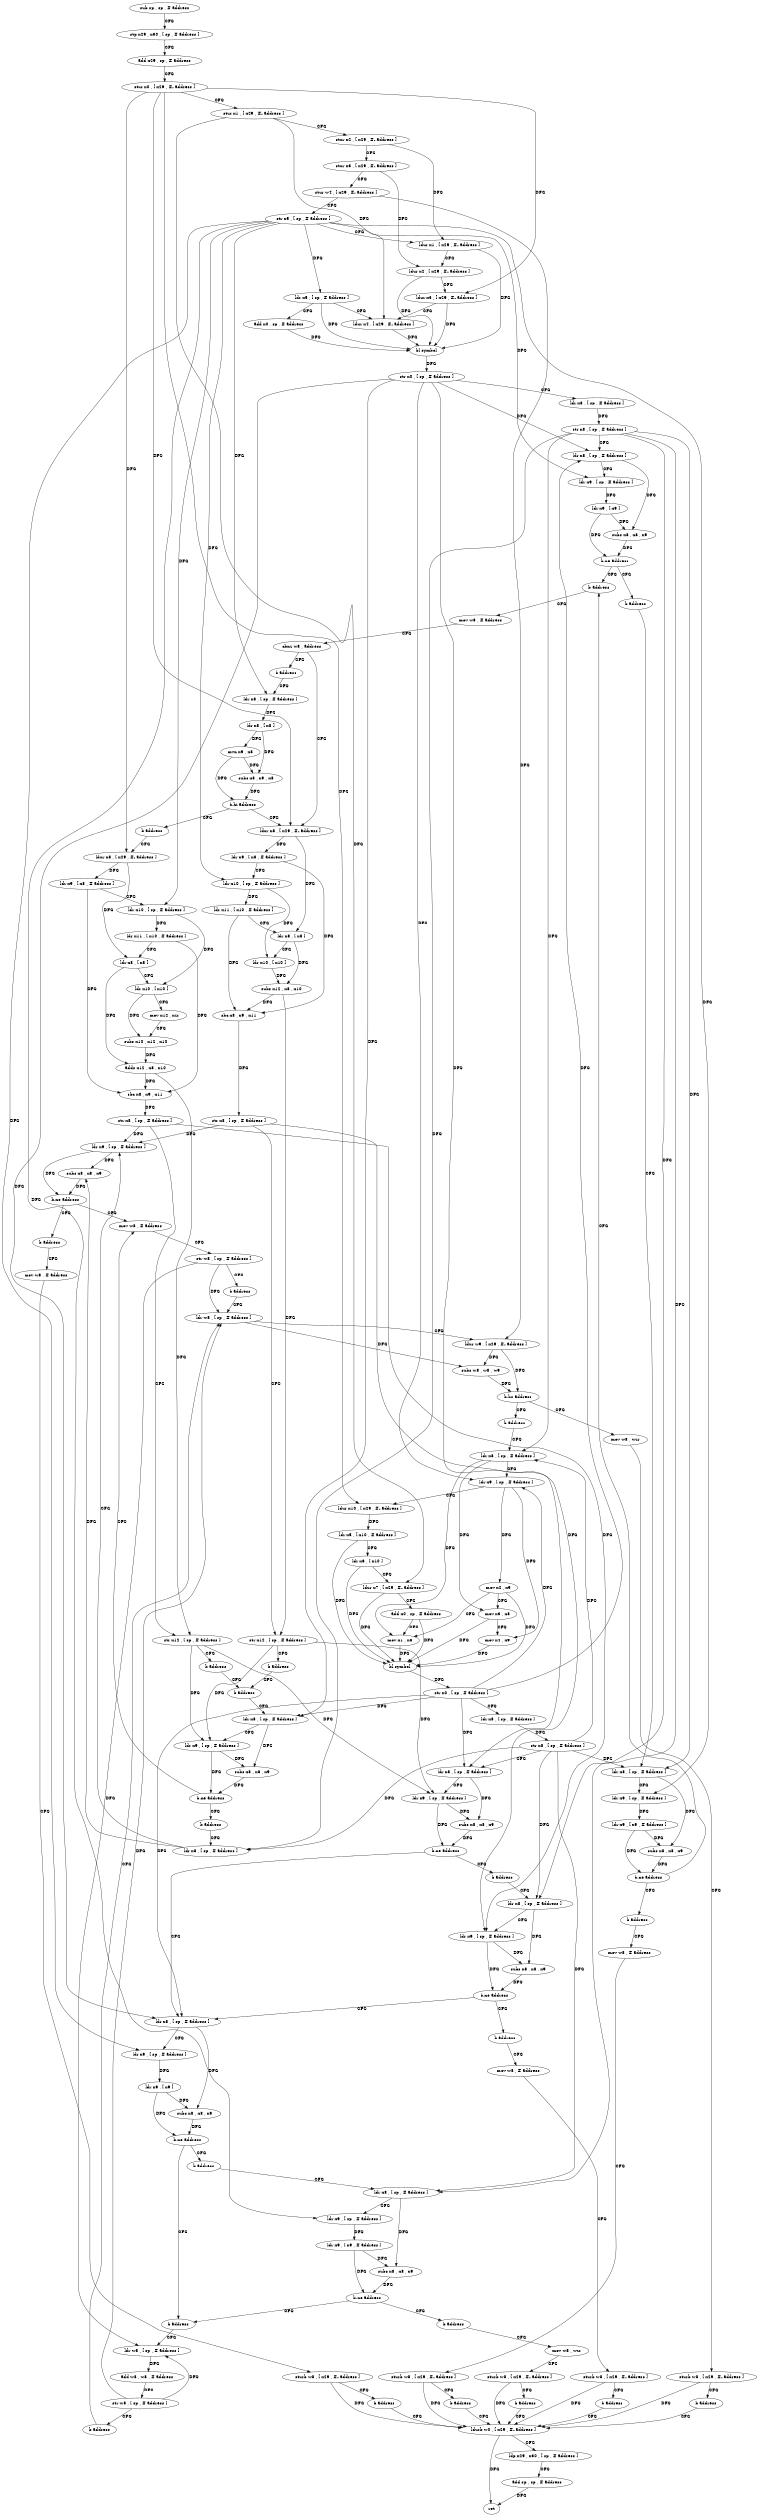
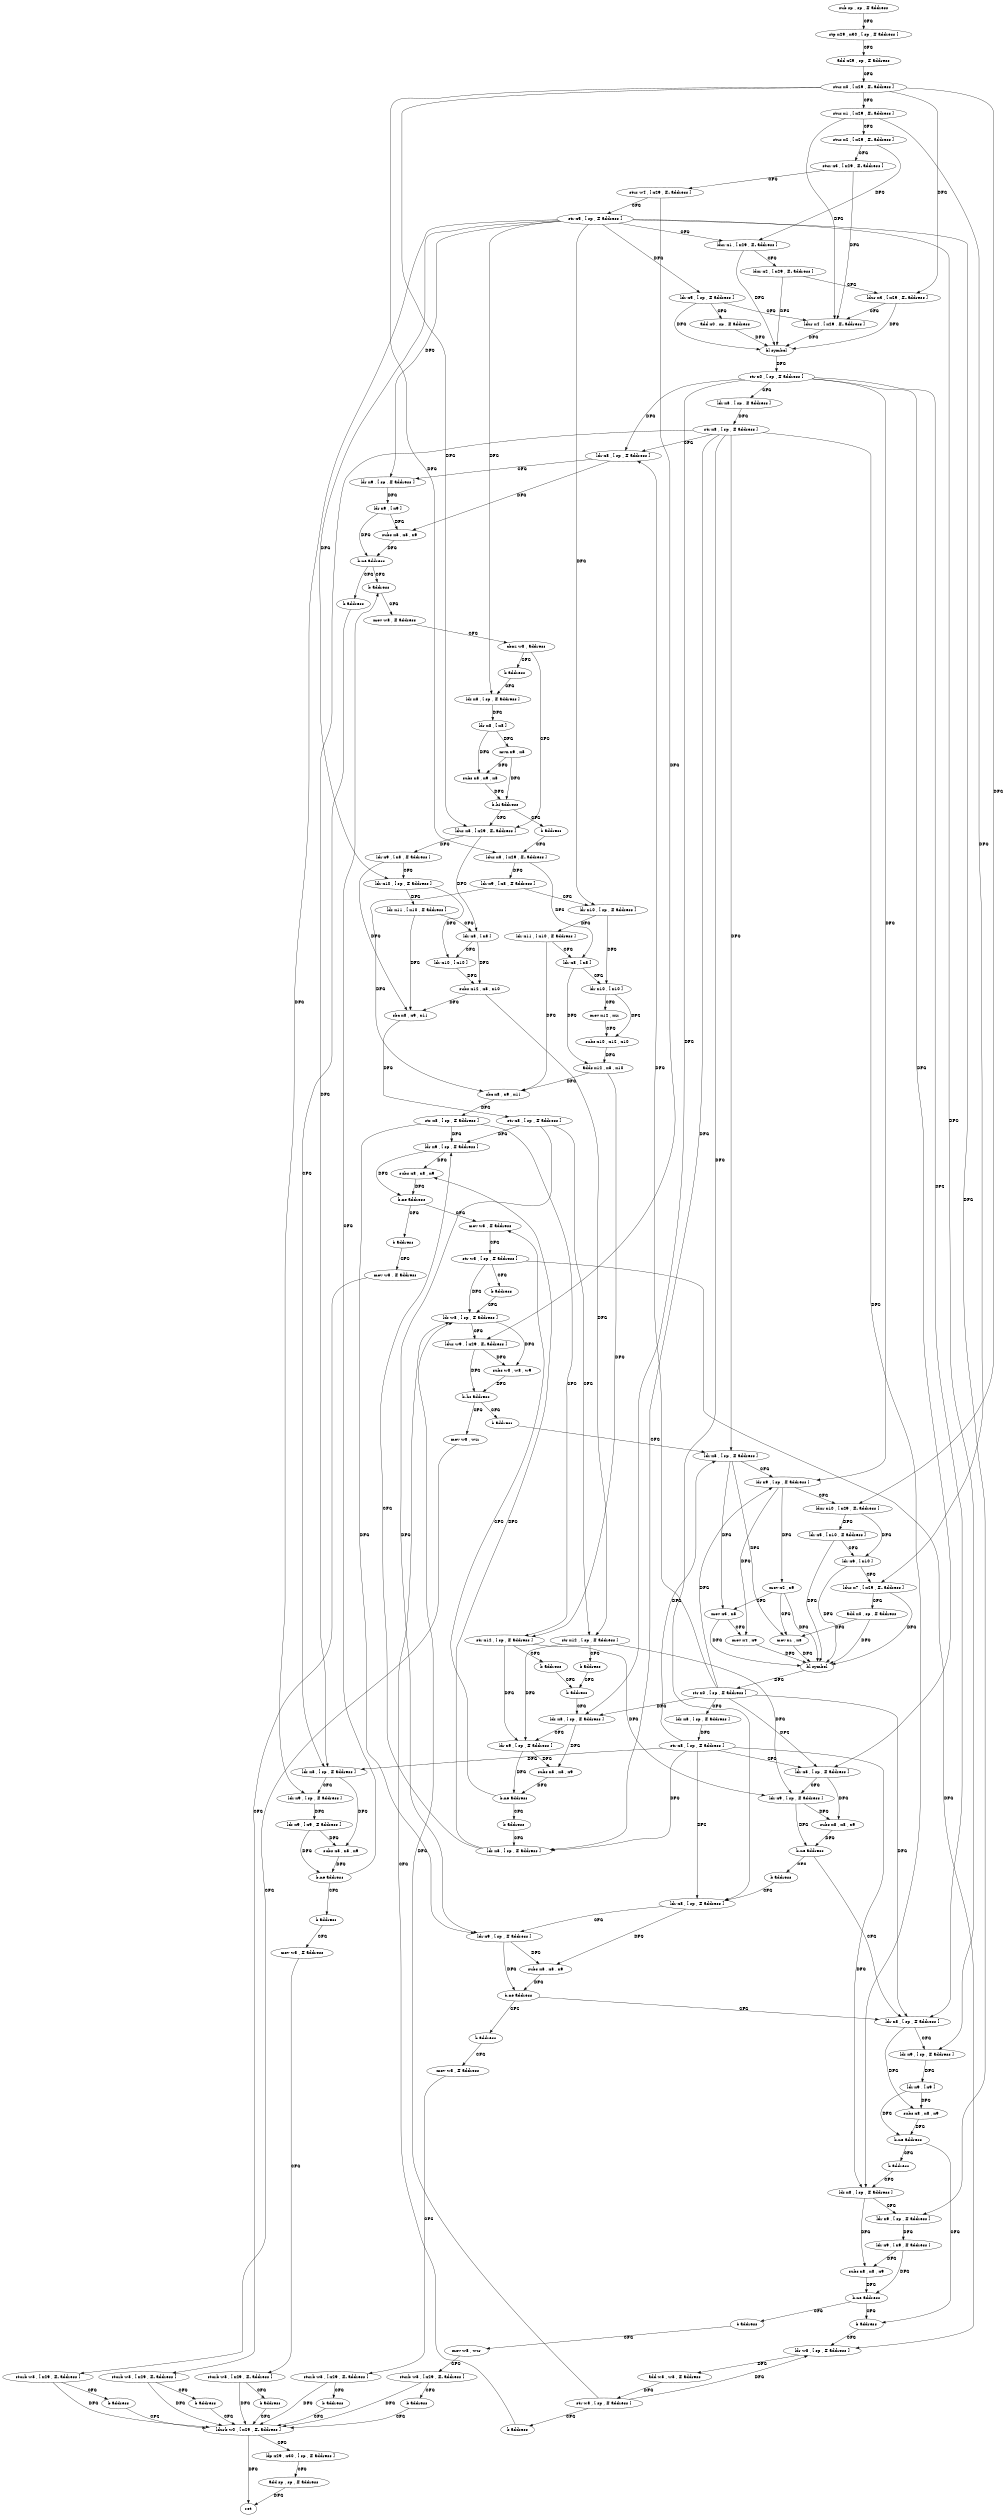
(398, 219) -> (850, 244)
none -> (882, 1532)
